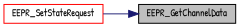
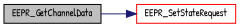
(116, 14) -> (114, 14)
